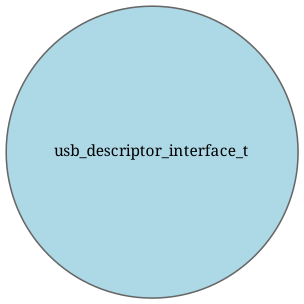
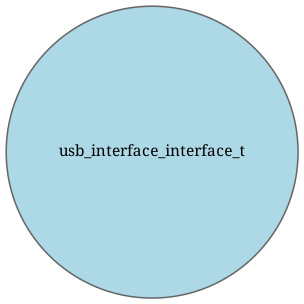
(152, 152) -> (152, 152)
